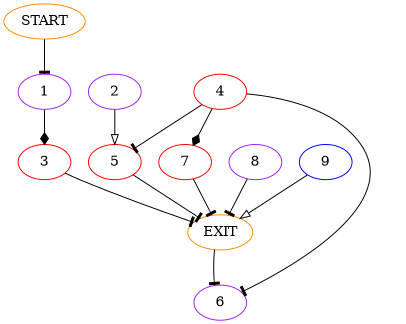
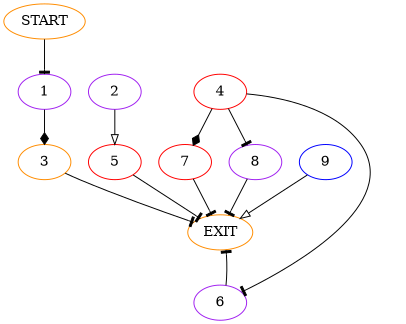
(170, 126) -> (237, 125)
(45, 162) -> (45, 162)
(214, 265) -> (227, 270)
